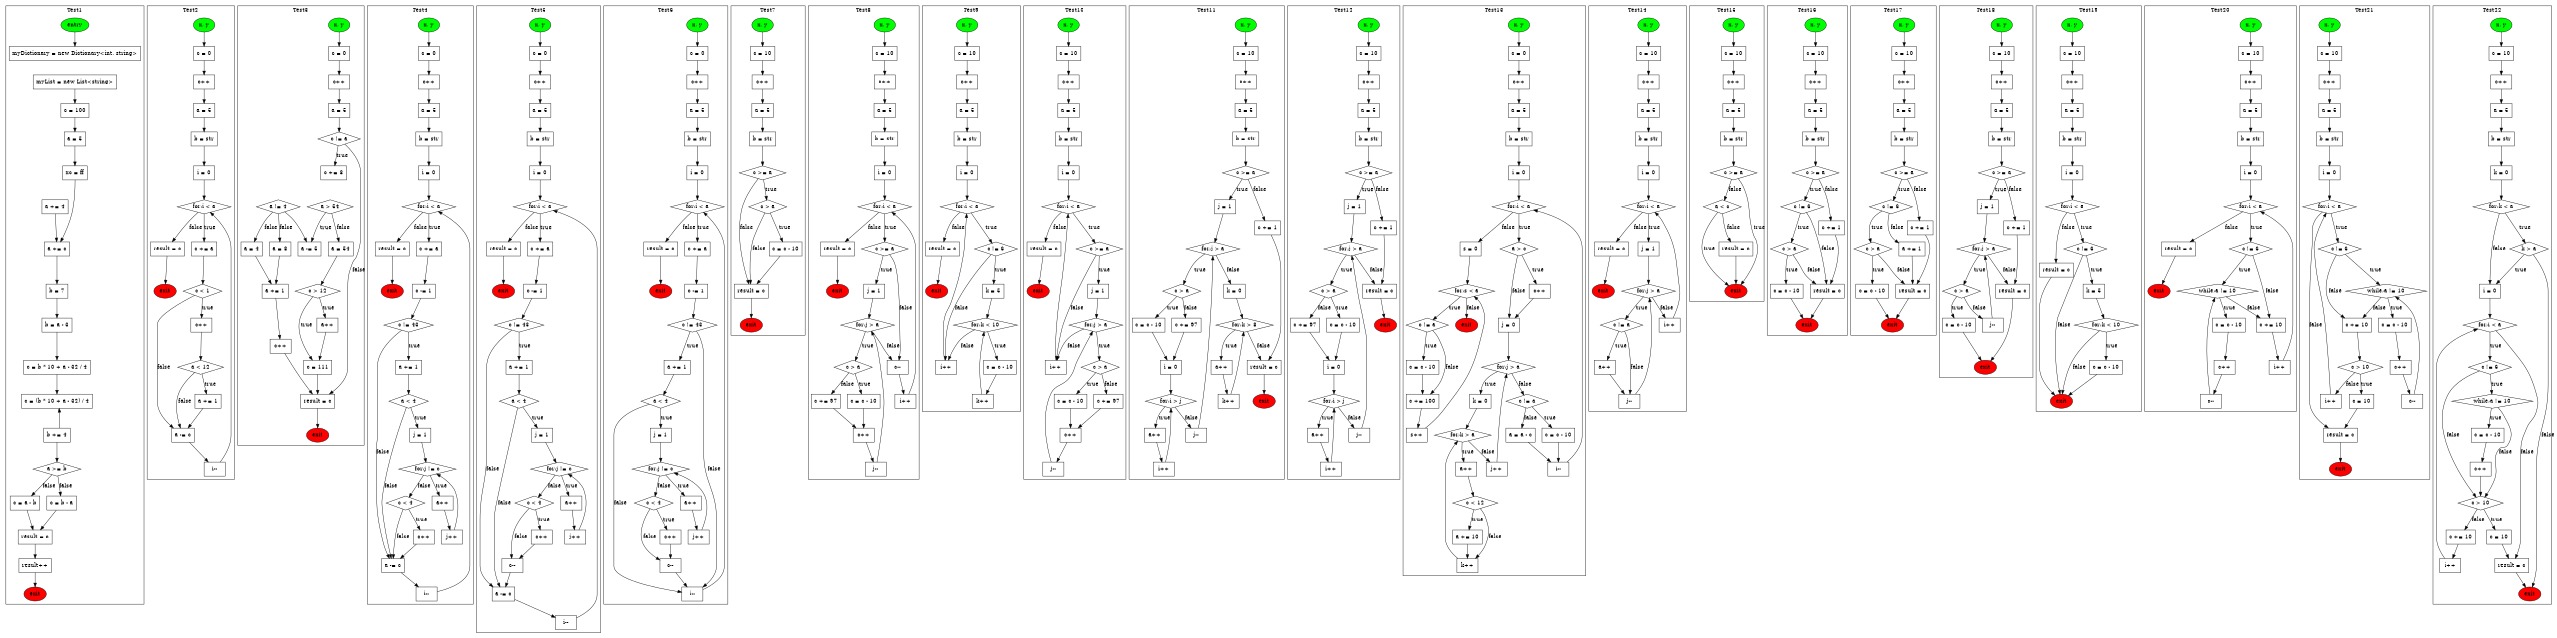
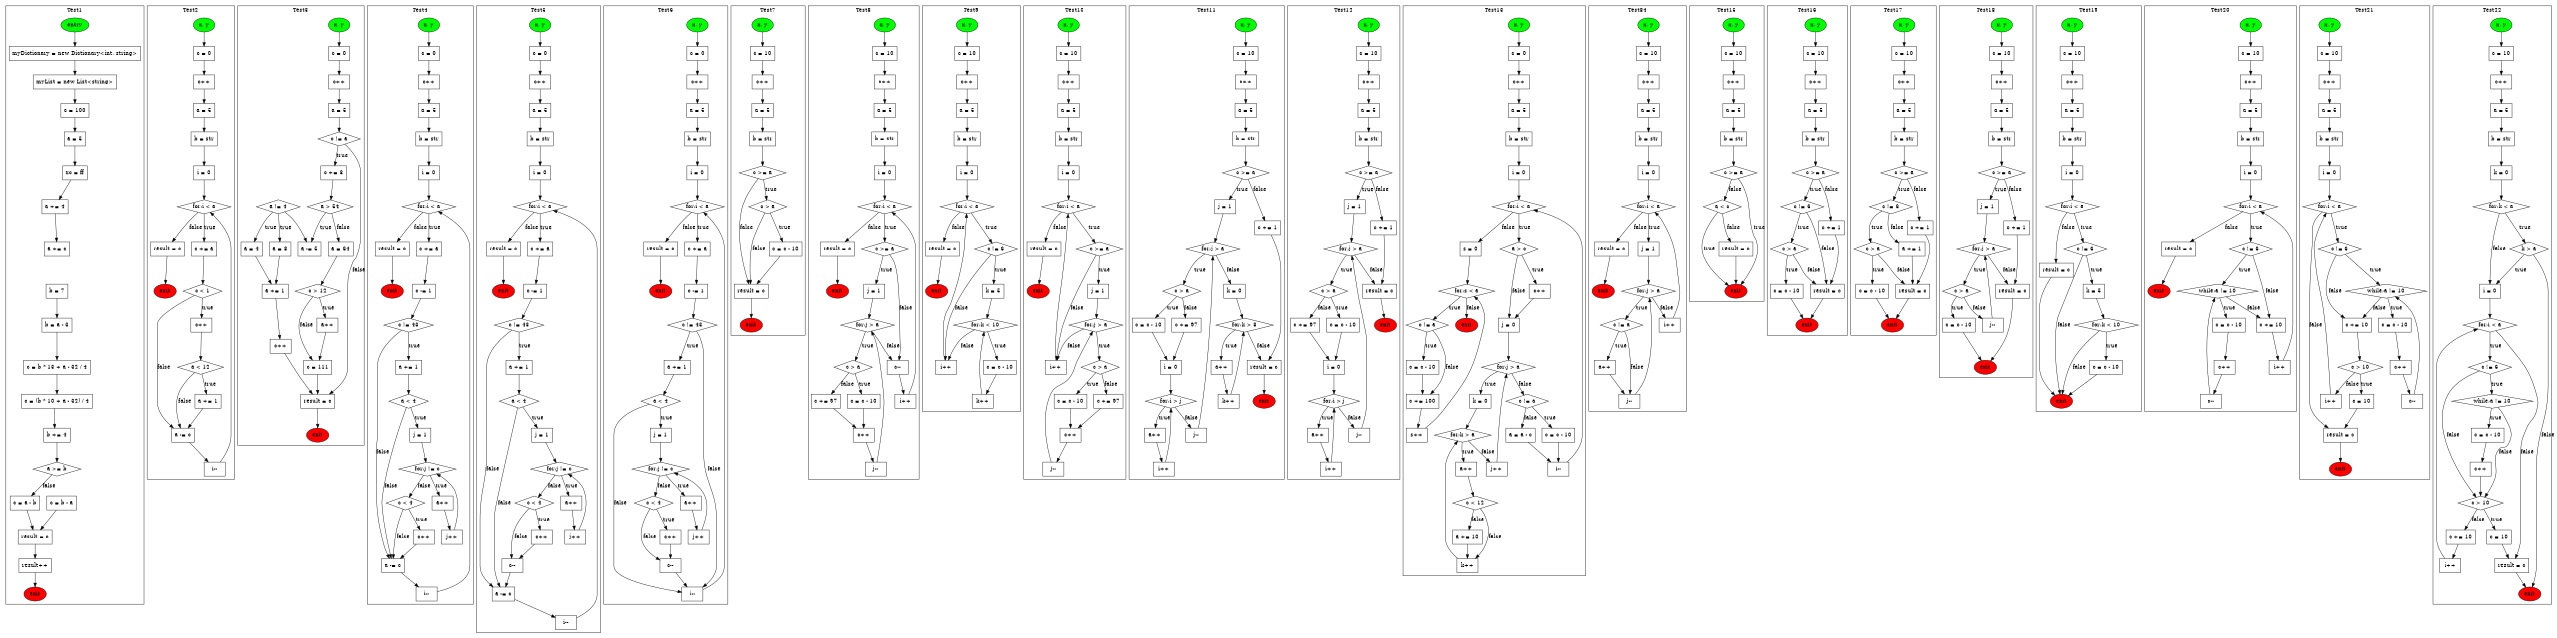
(1638, 10) -> (1638, 10)
none -> (75, 66)
none -> (332, 188)
(73, 210) -> (66, 188)
(271, 228) -> (271, 228)
(286, 228) -> (286, 228)
(341, 249) -> (341, 249)
(57, 268) -> none
(307, 325) -> (307, 325)
(57, 367) -> (57, 367)
(60, 420) -> (54, 416)
(59, 484) -> none
(1478, 520) -> (1478, 520)
